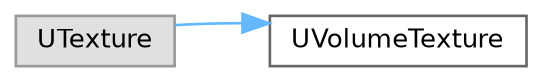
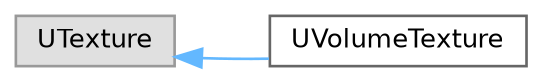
(209, 24) -> (235, 59)
